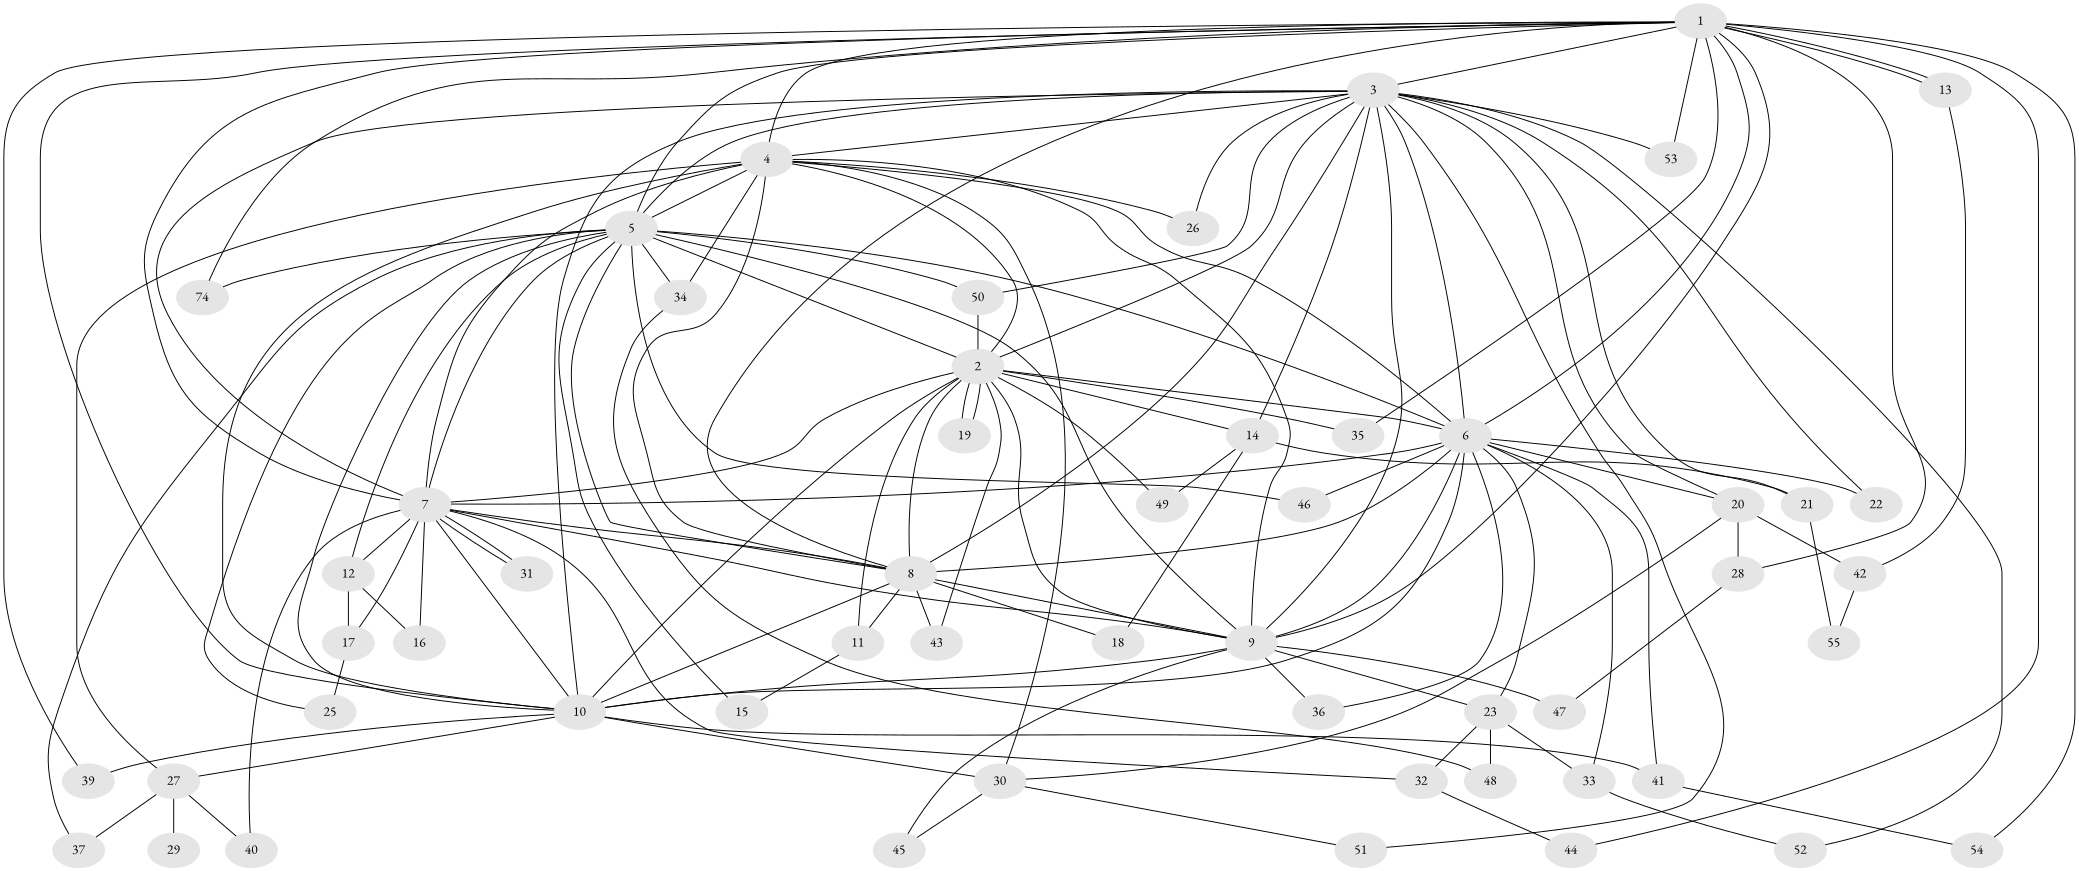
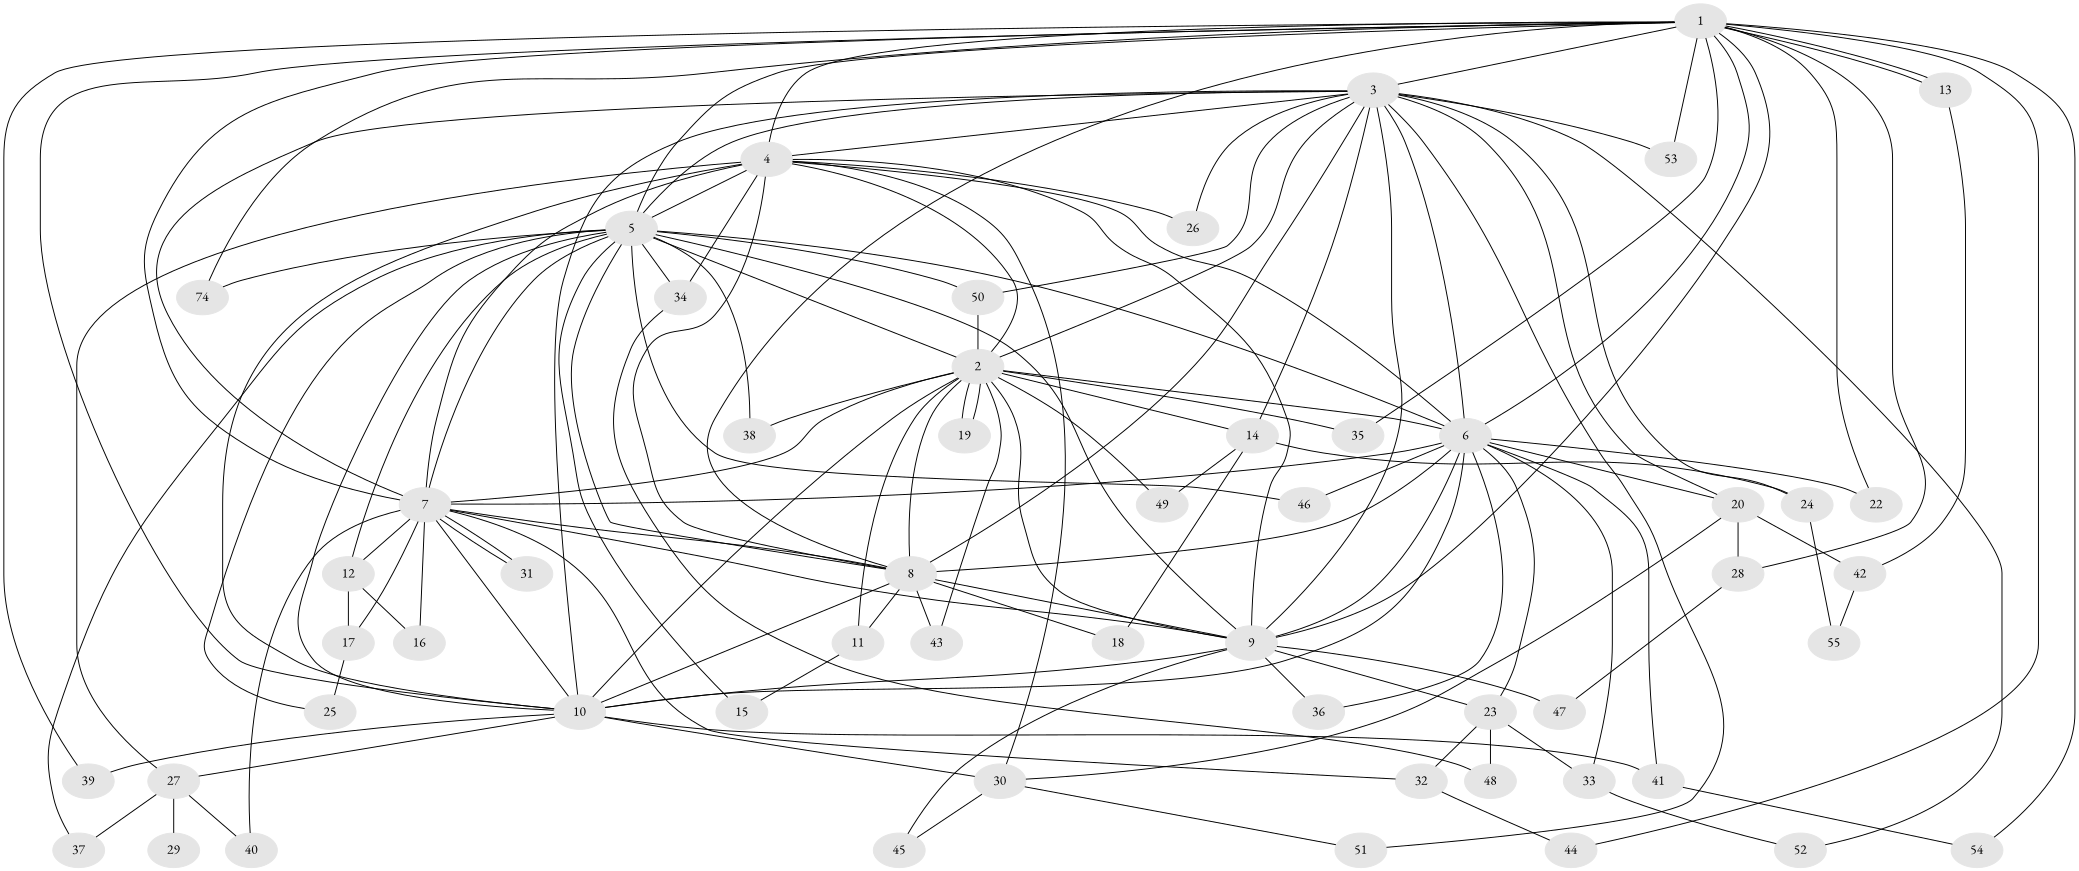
(1664, 247) -> (1837, 230)
none -> (750, 436)
(1807, 505) -> (1807, 505)
